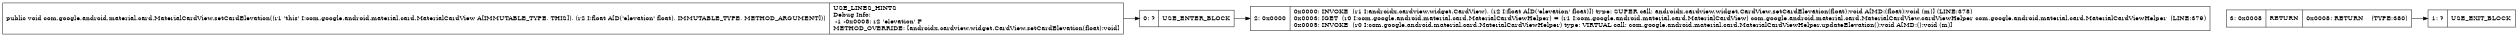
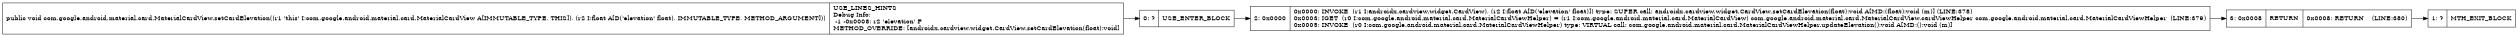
(2357, 18) -> (2357, 18)
(2481, 18) -> (2481, 18)
none -> (2216, 19)
